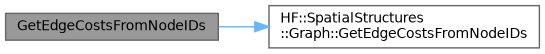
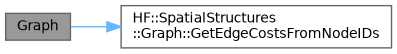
(112, 27) -> (38, 27)
